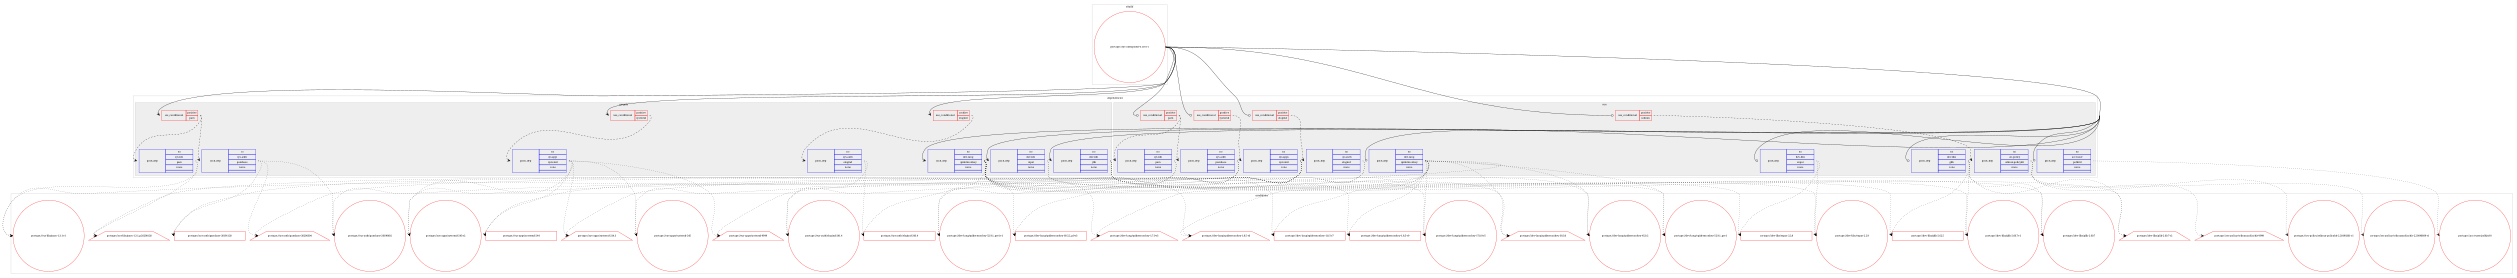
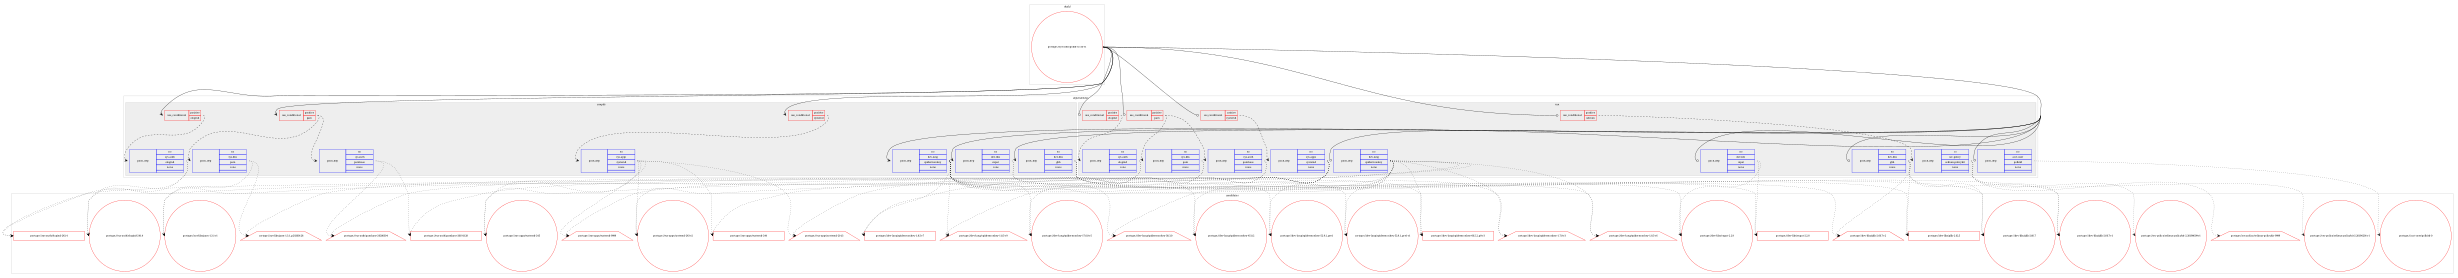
(370, 236) -> none
(1385, 236) -> (984, 236)
